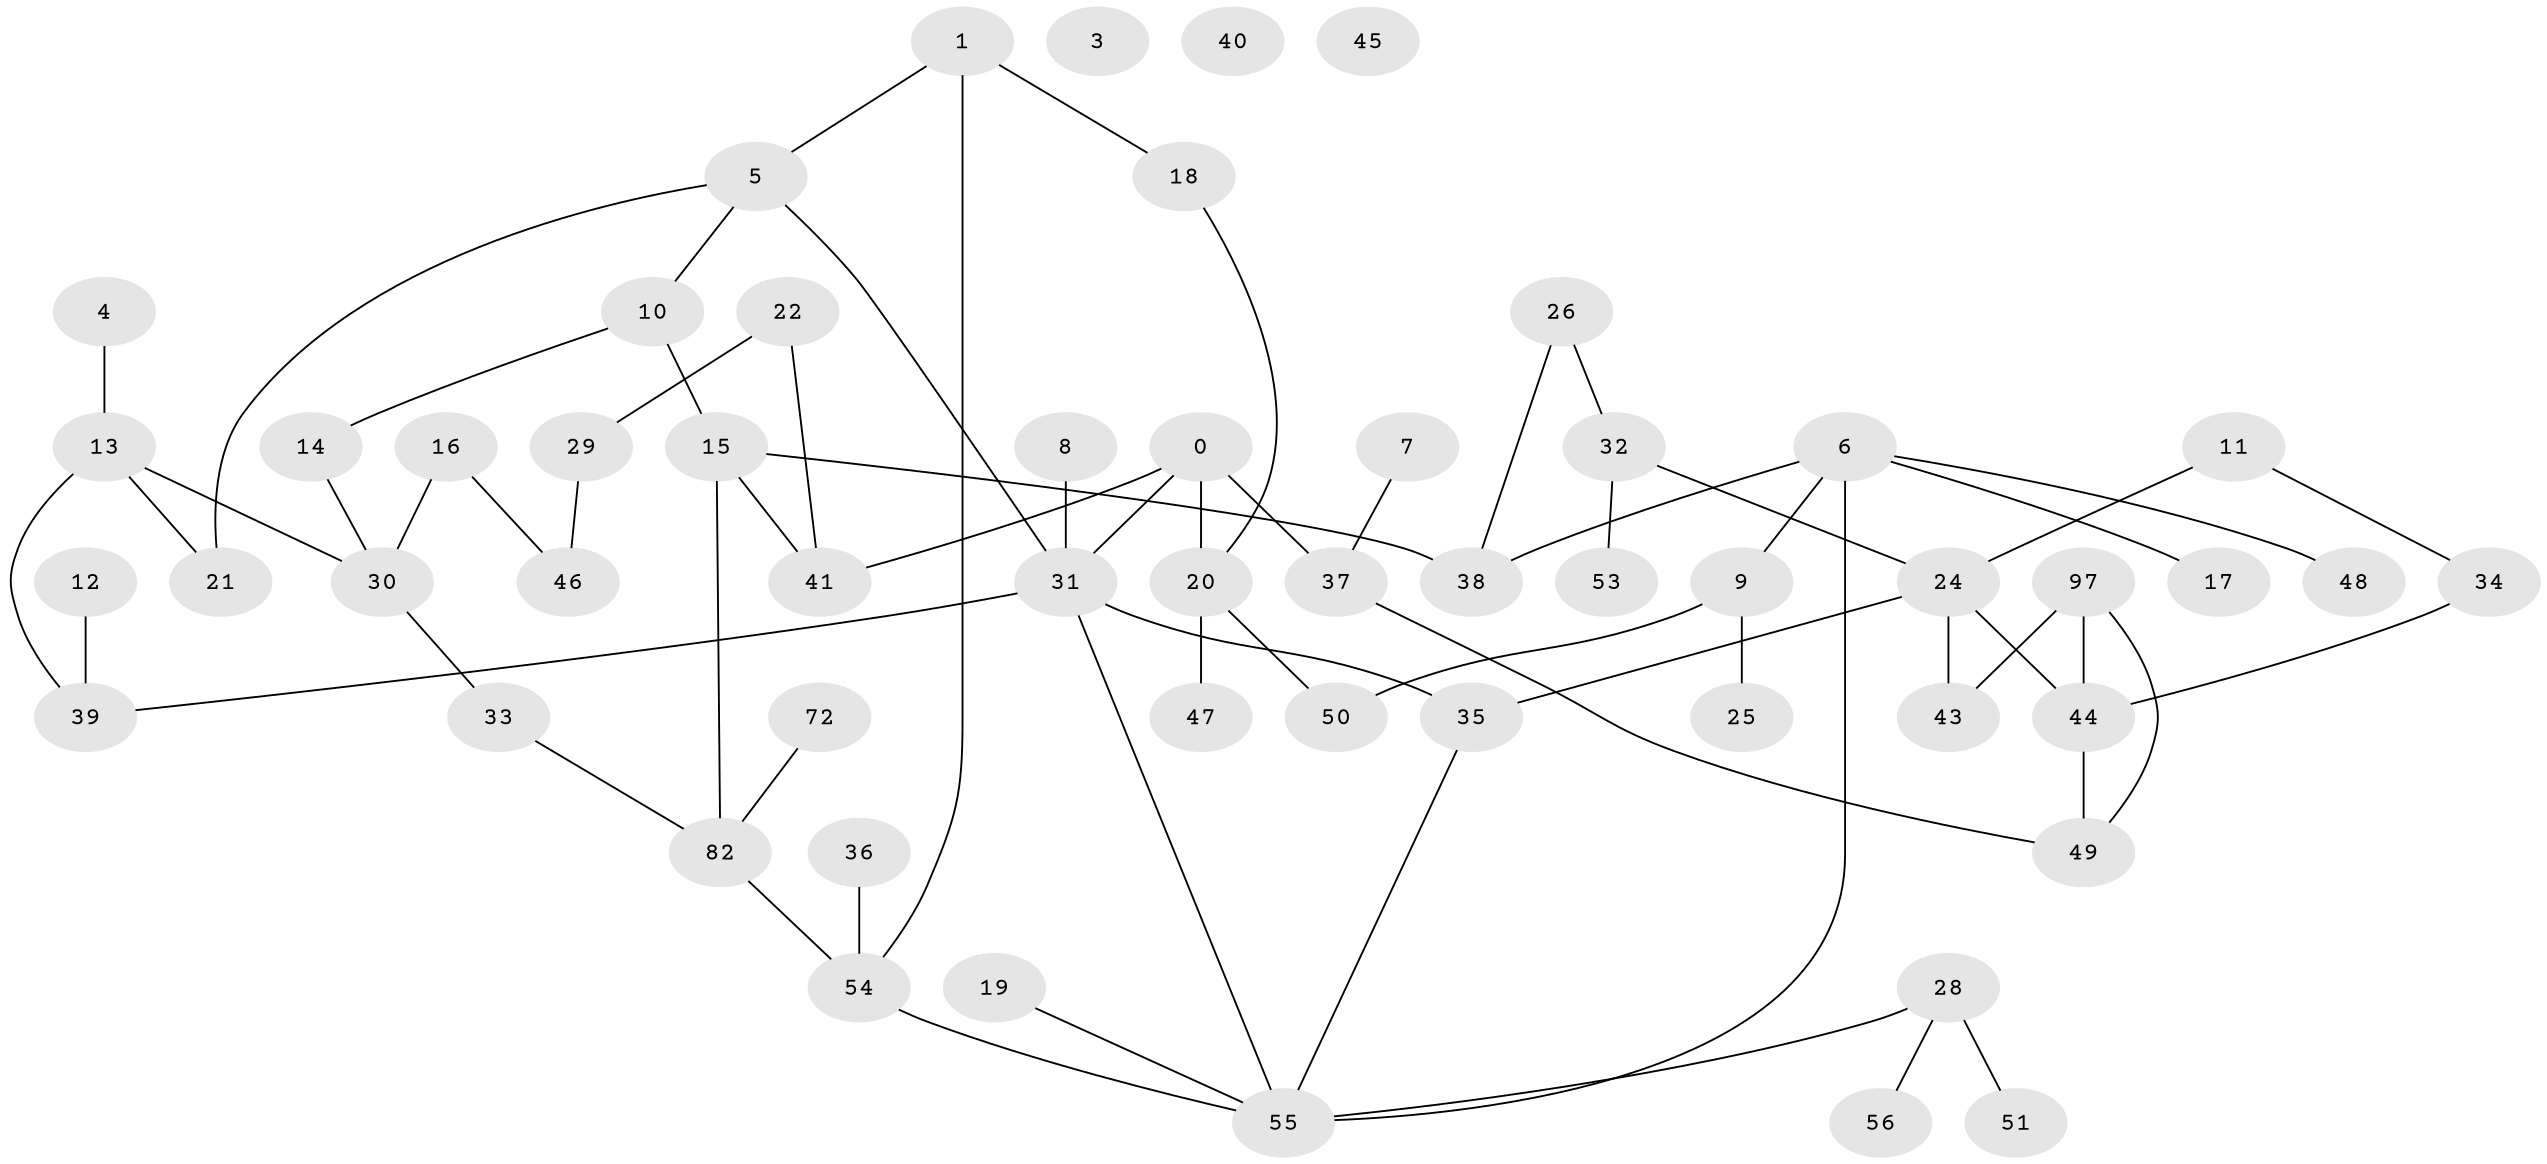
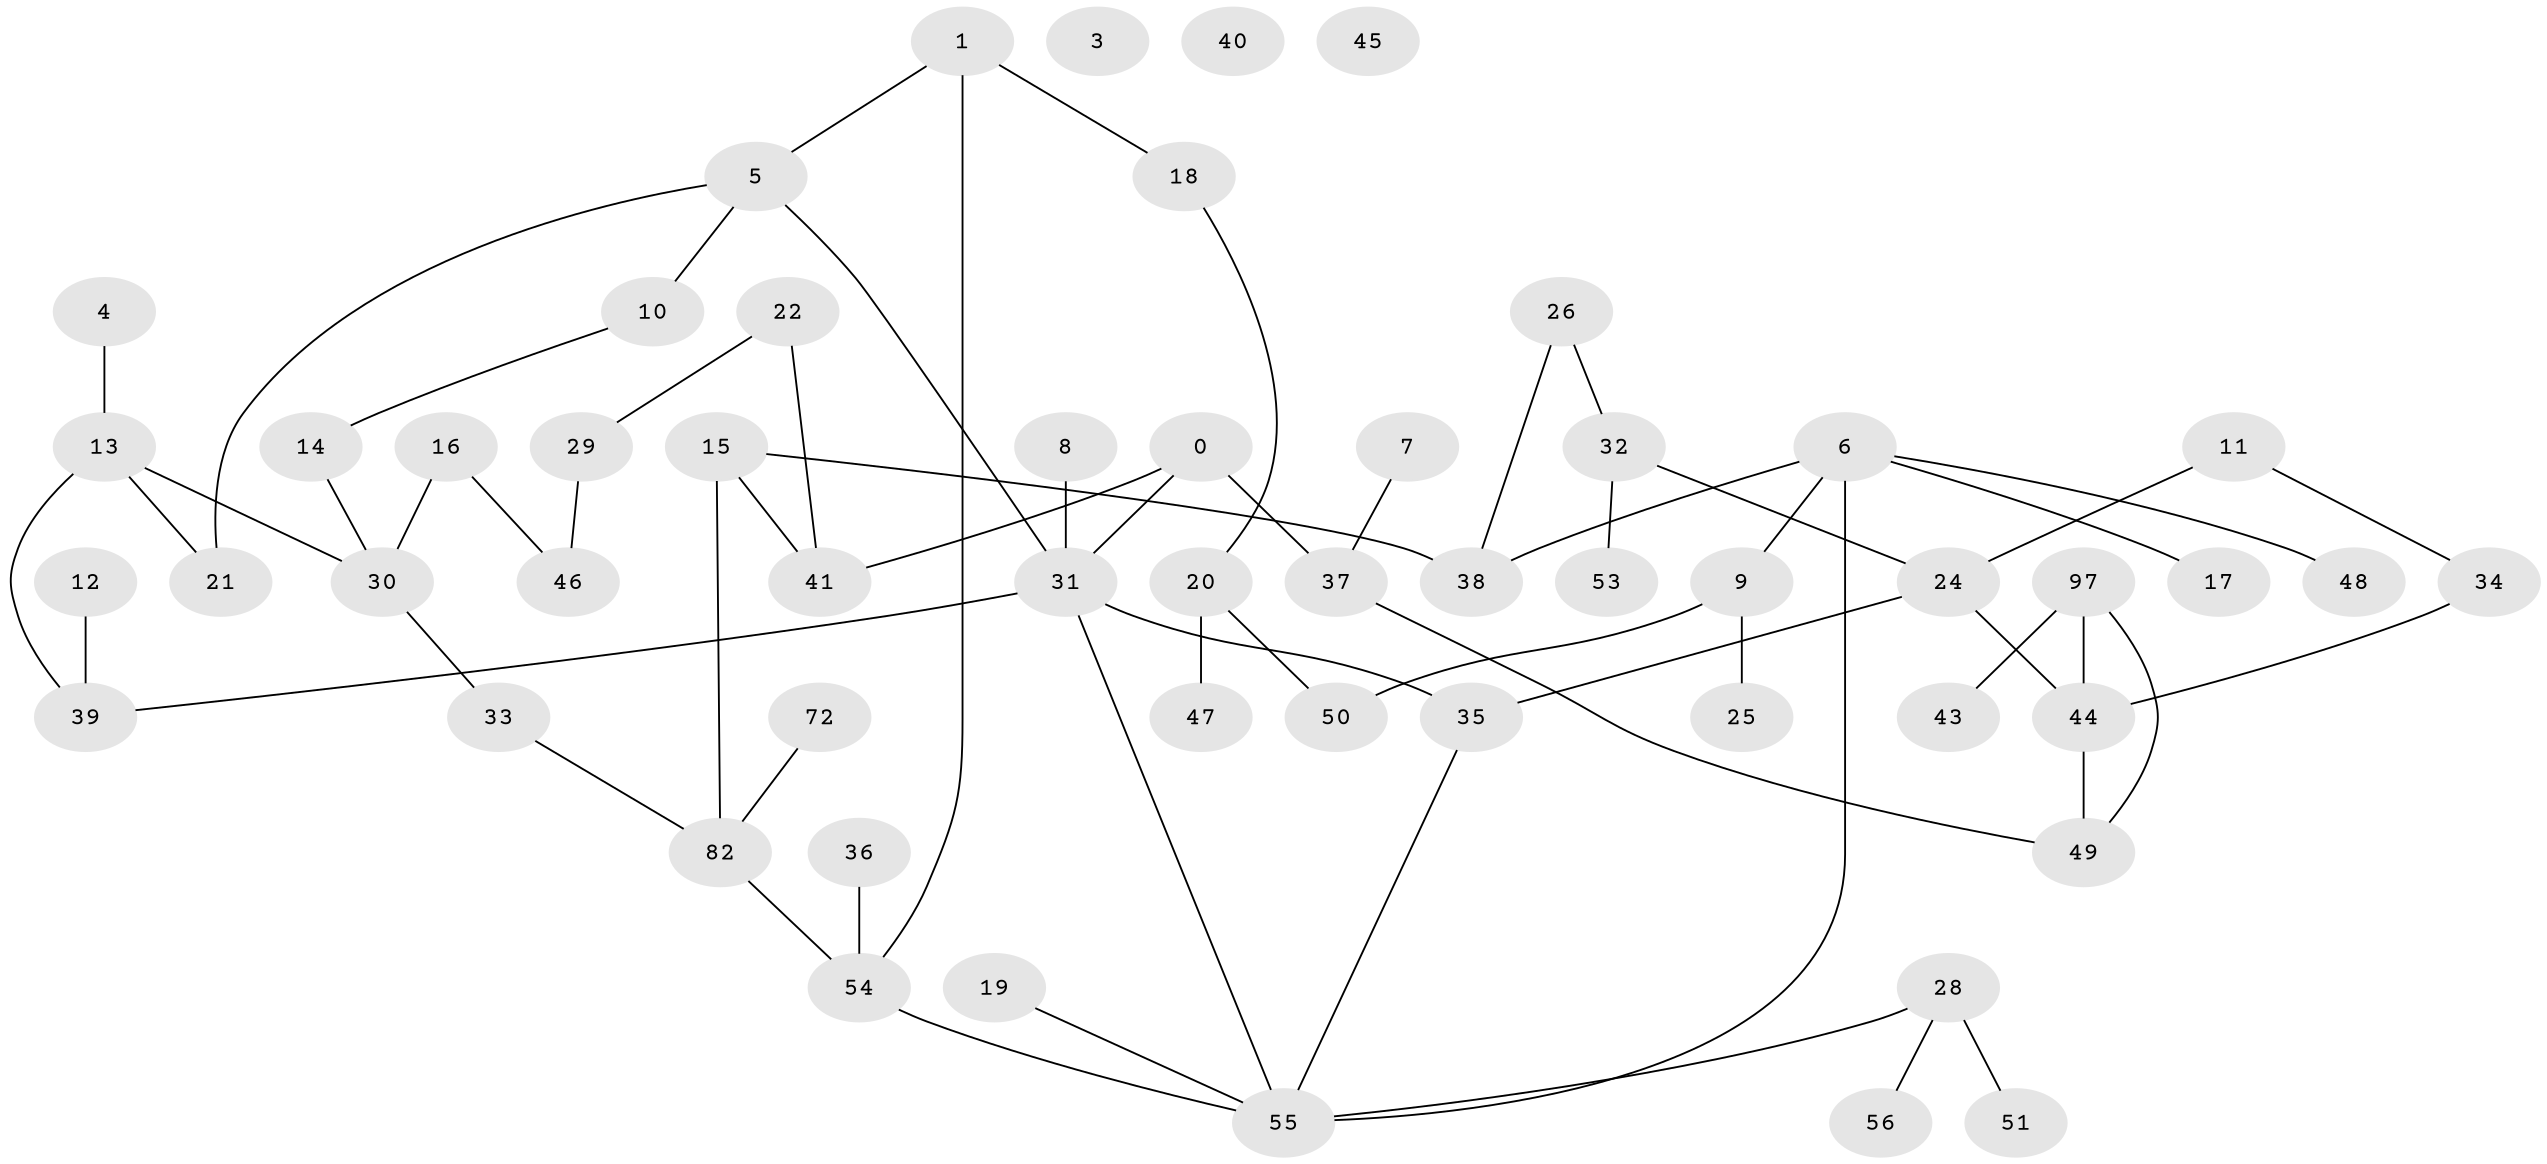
(679, 368) -> none
(1201, 521) -> none
(1948, 650) -> none
